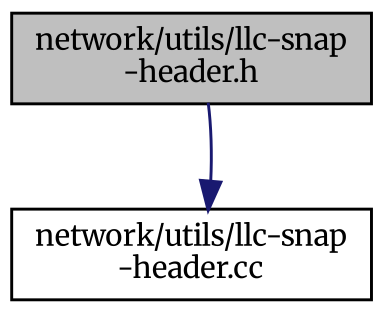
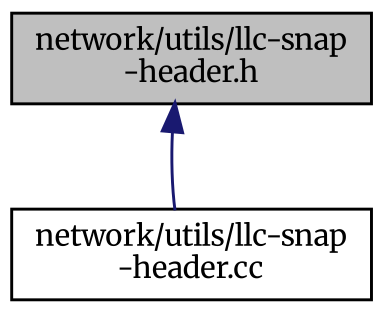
(211, 142) -> (172, 171)
